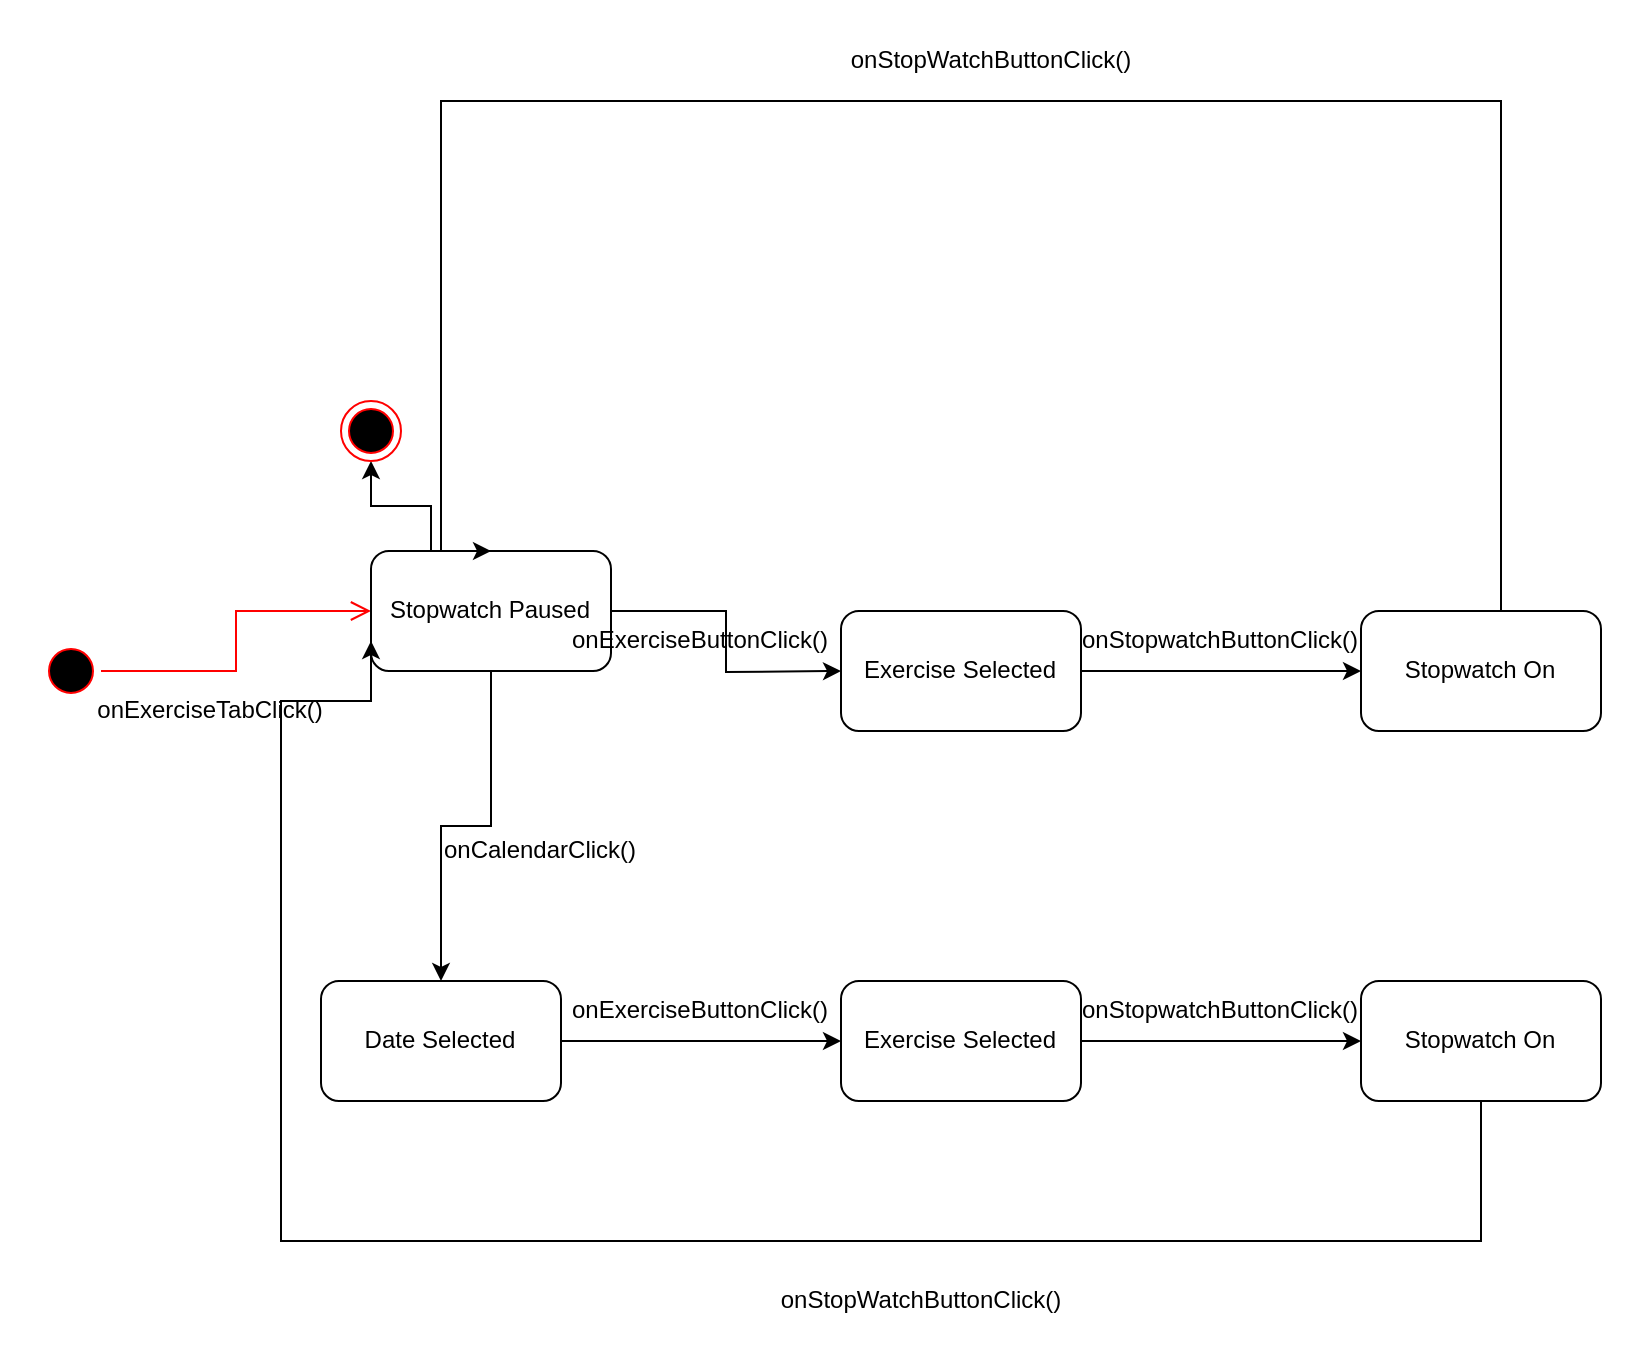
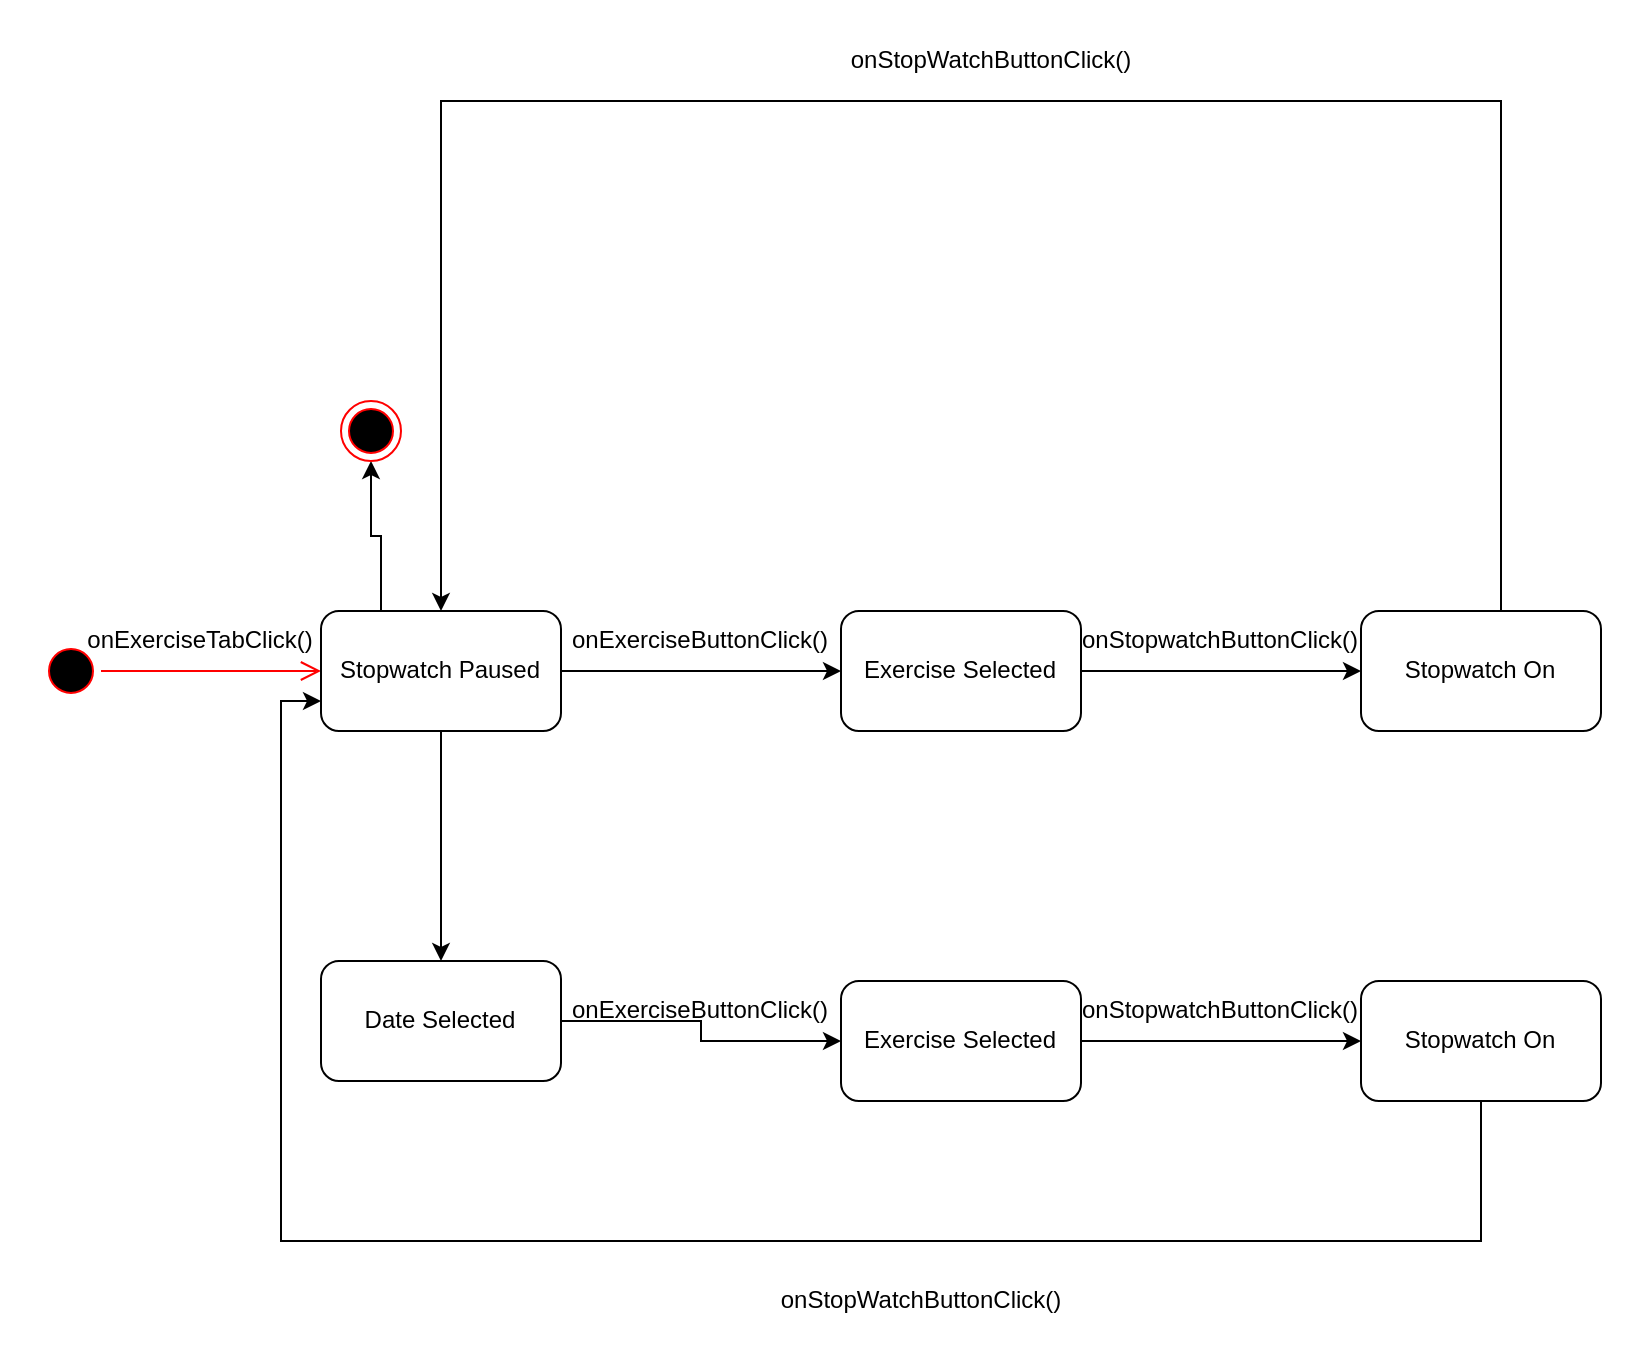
(491, 611) -> (441, 671)
(211, 711) -> (201, 641)
(541, 851) -> none
(441, 1041) -> (441, 1021)
